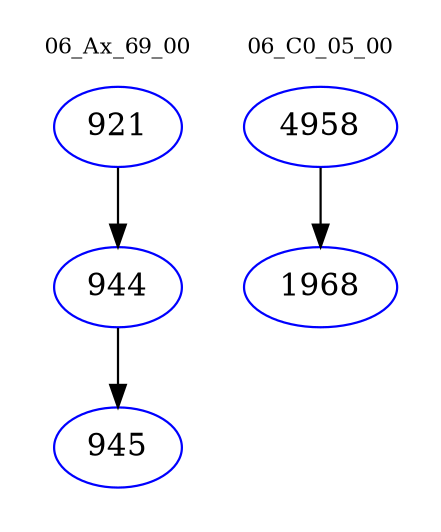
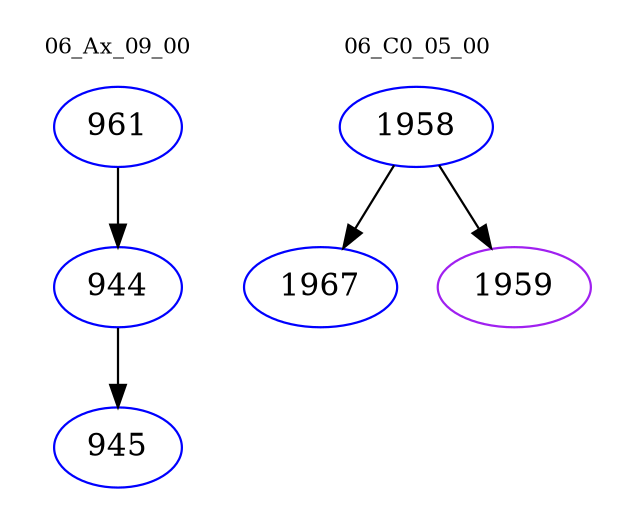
(118, 48) -> (118, 48)
(118, 127) -> (118, 127)
(321, 127) -> (416, 127)
(321, 287) -> (321, 287)
none -> (514, 287)
